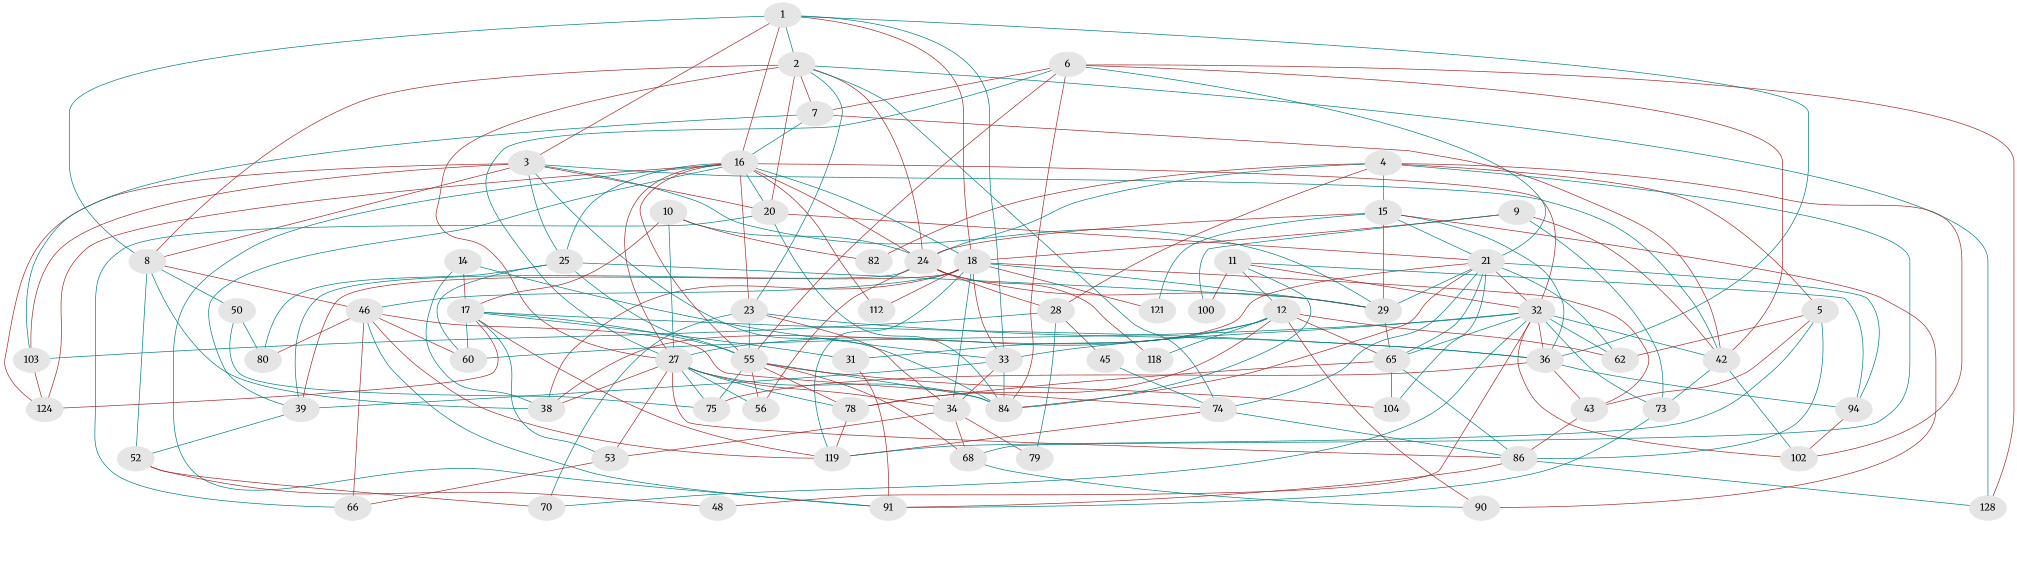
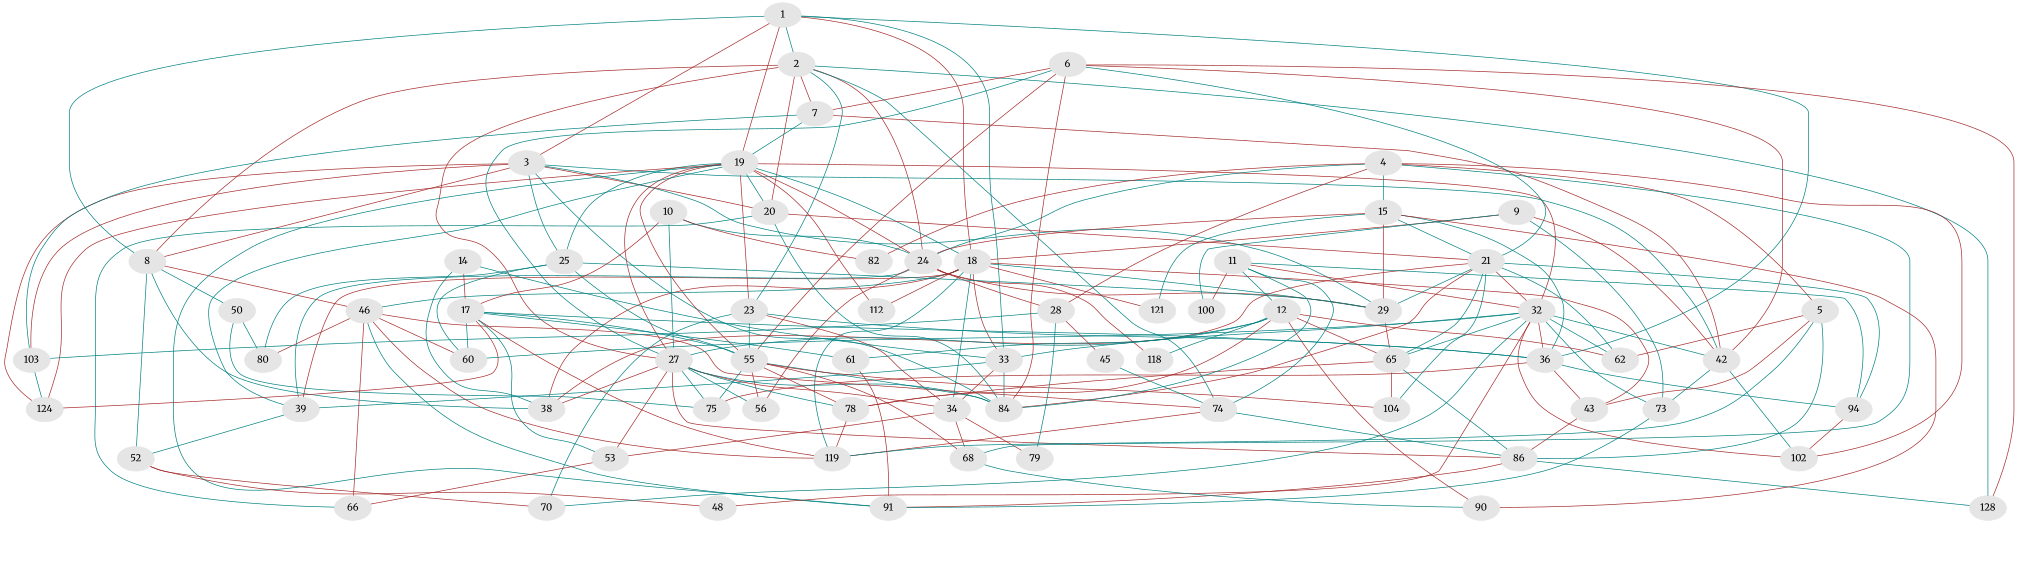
(740, 163) -> (740, 163)
(1358, 354) -> (1333, 311)
(851, 360) -> (851, 360)
(38, 385) -> (38, 385)
